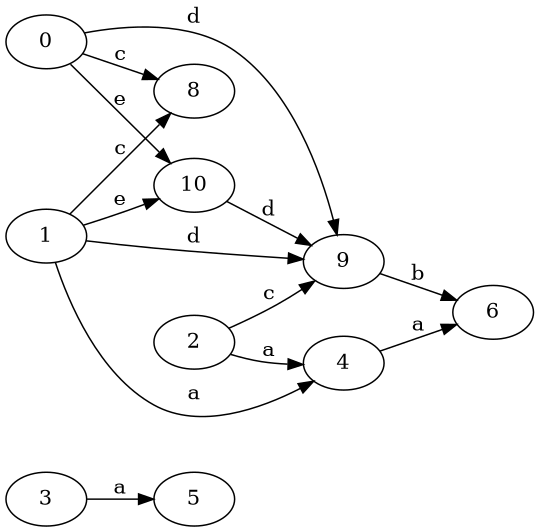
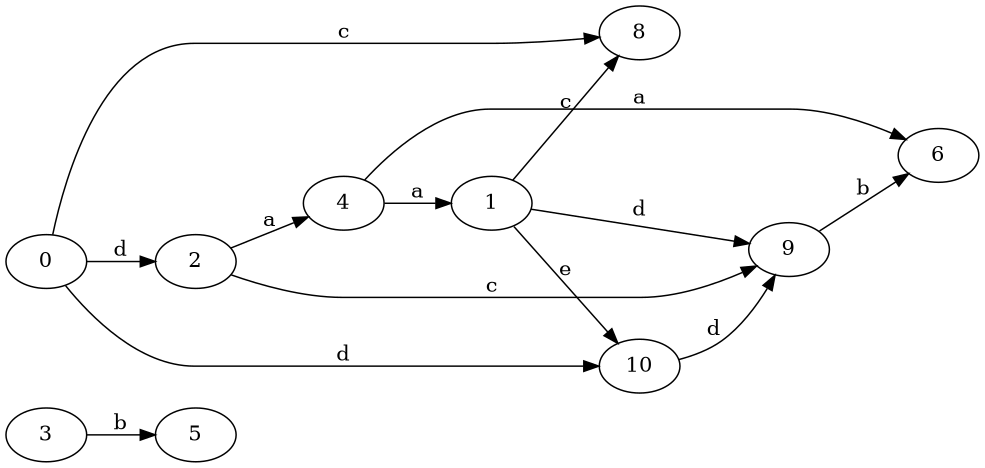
(252, 65) -> (113, 262)
(120, 99) -> (344, 355)
(144, 398) -> (410, 203)
(120, 488) -> (121, 424)
